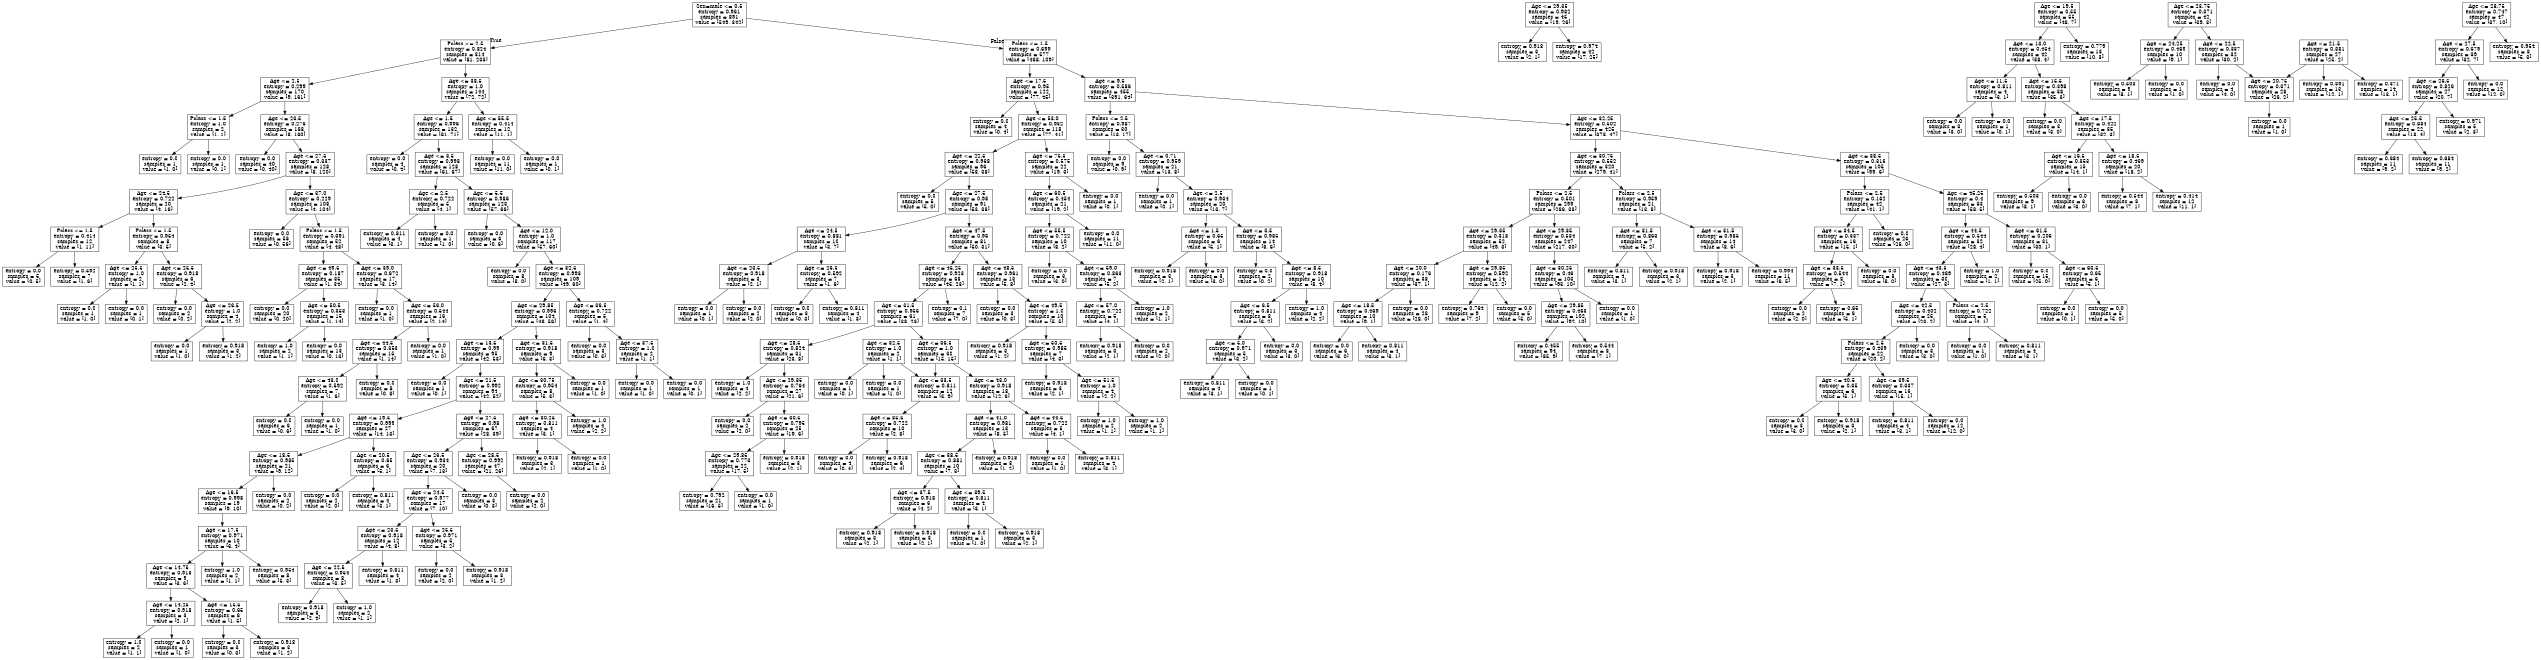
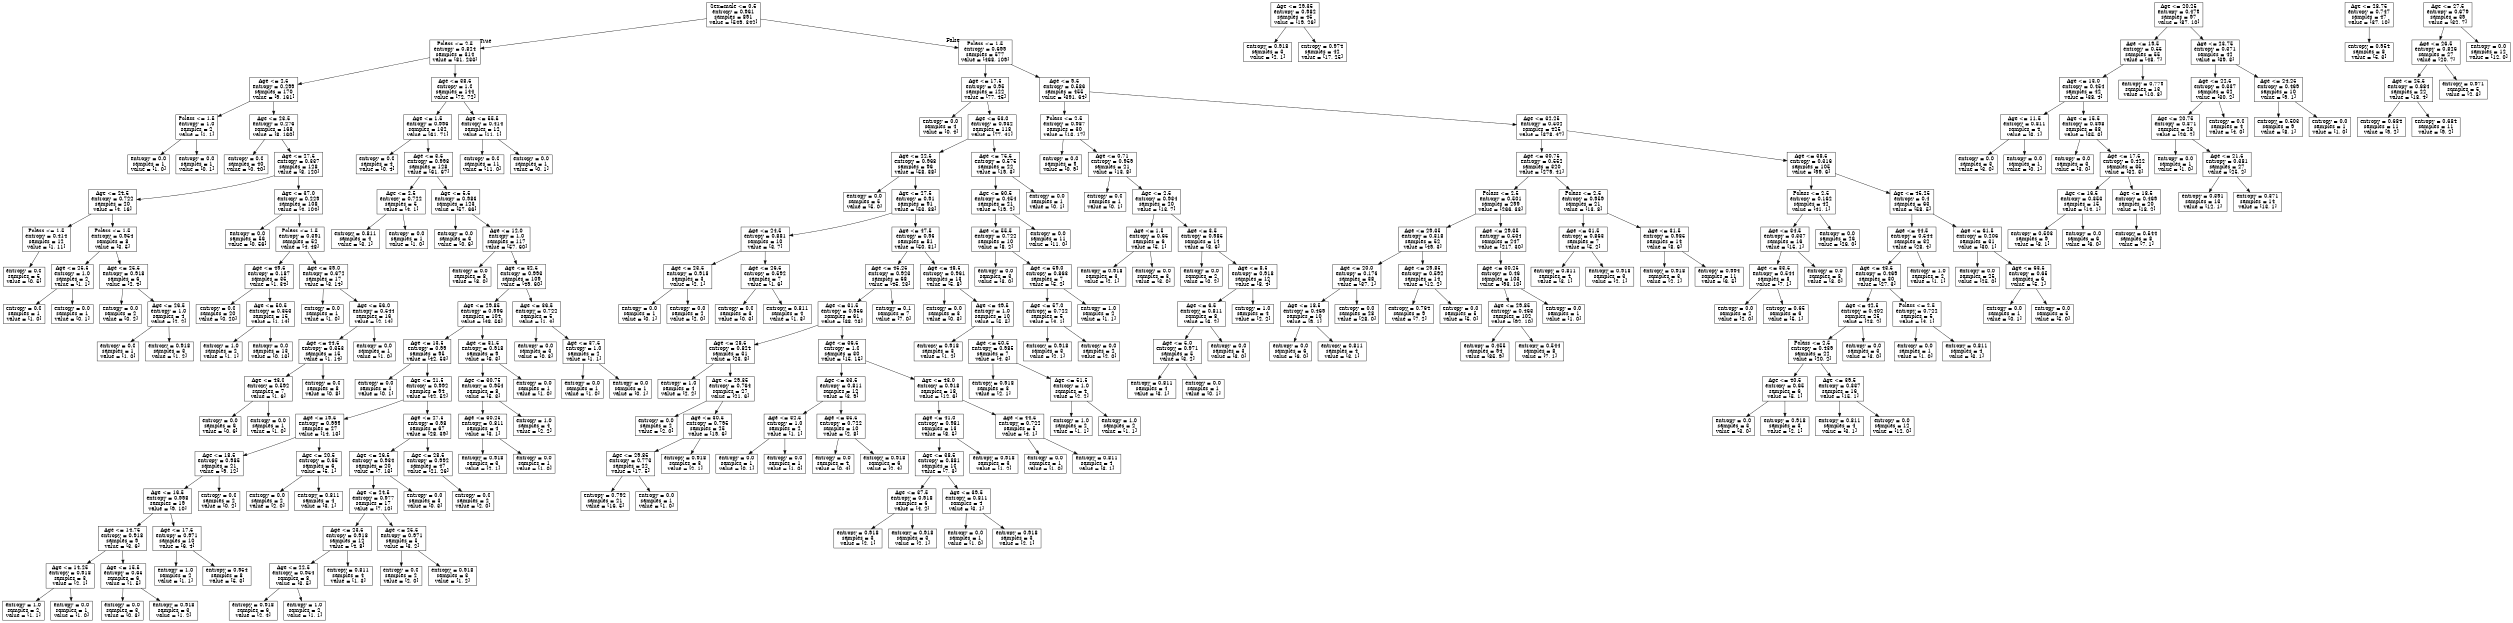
none -> (2179, 15)
(2474, 32) -> none
(2298, 70) -> (2200, 145)
(969, 202) -> (915, 202)
(2177, 202) -> none
(75, 277) -> none
(1307, 277) -> (1253, 277)
(2031, 277) -> (1977, 277)
(908, 369) -> (815, 407)
(198, 556) -> (146, 519)
